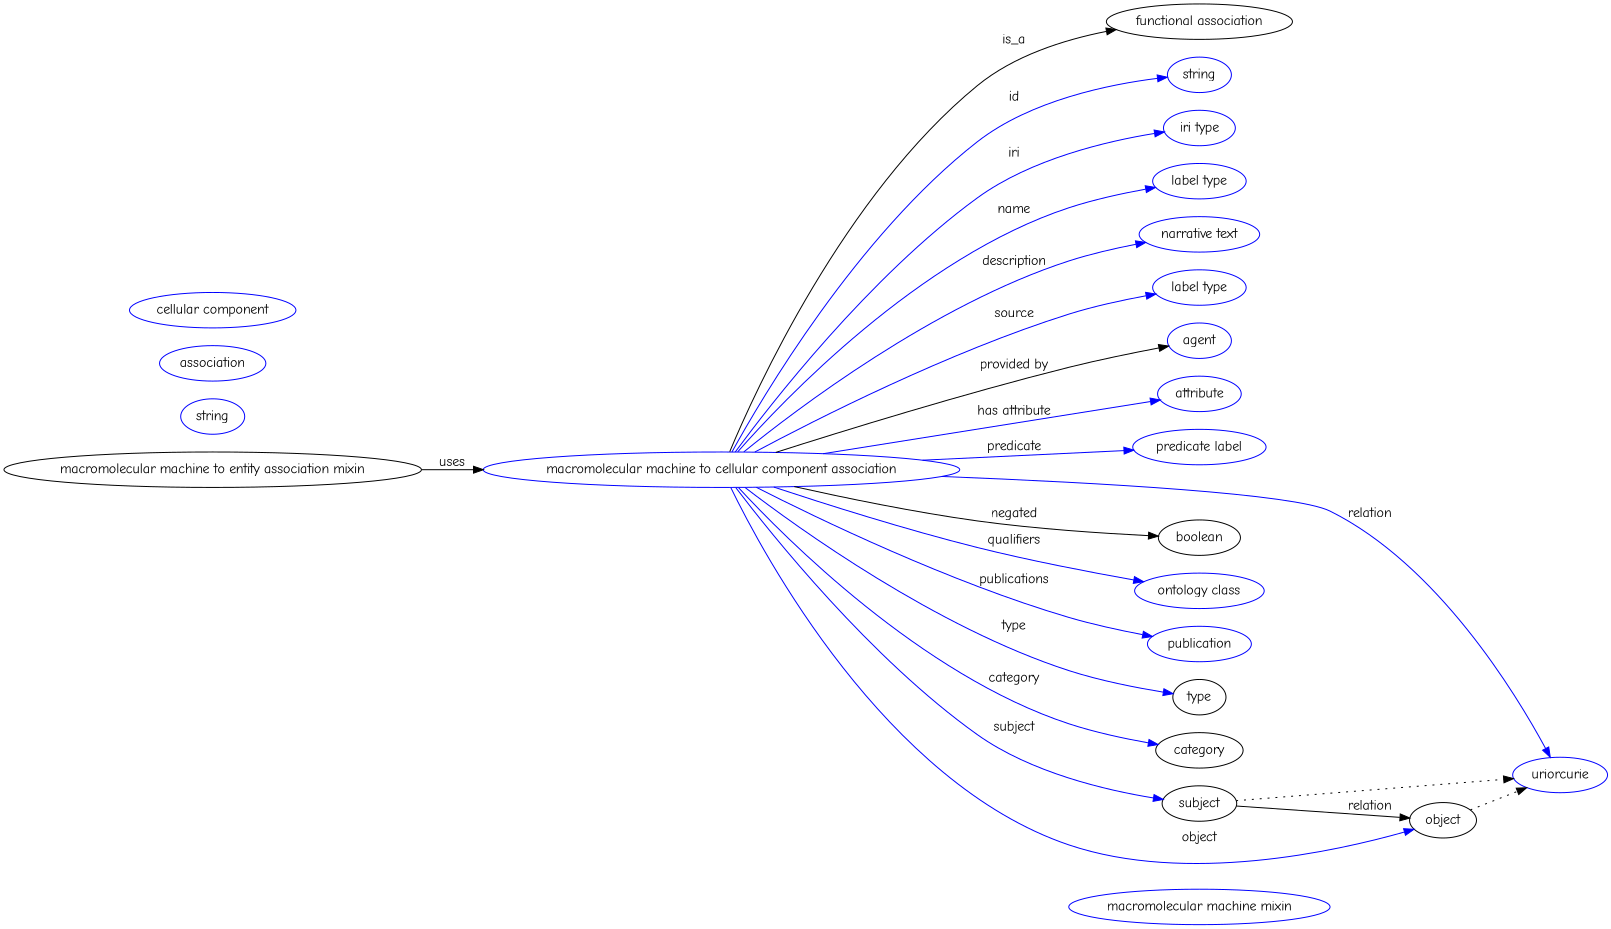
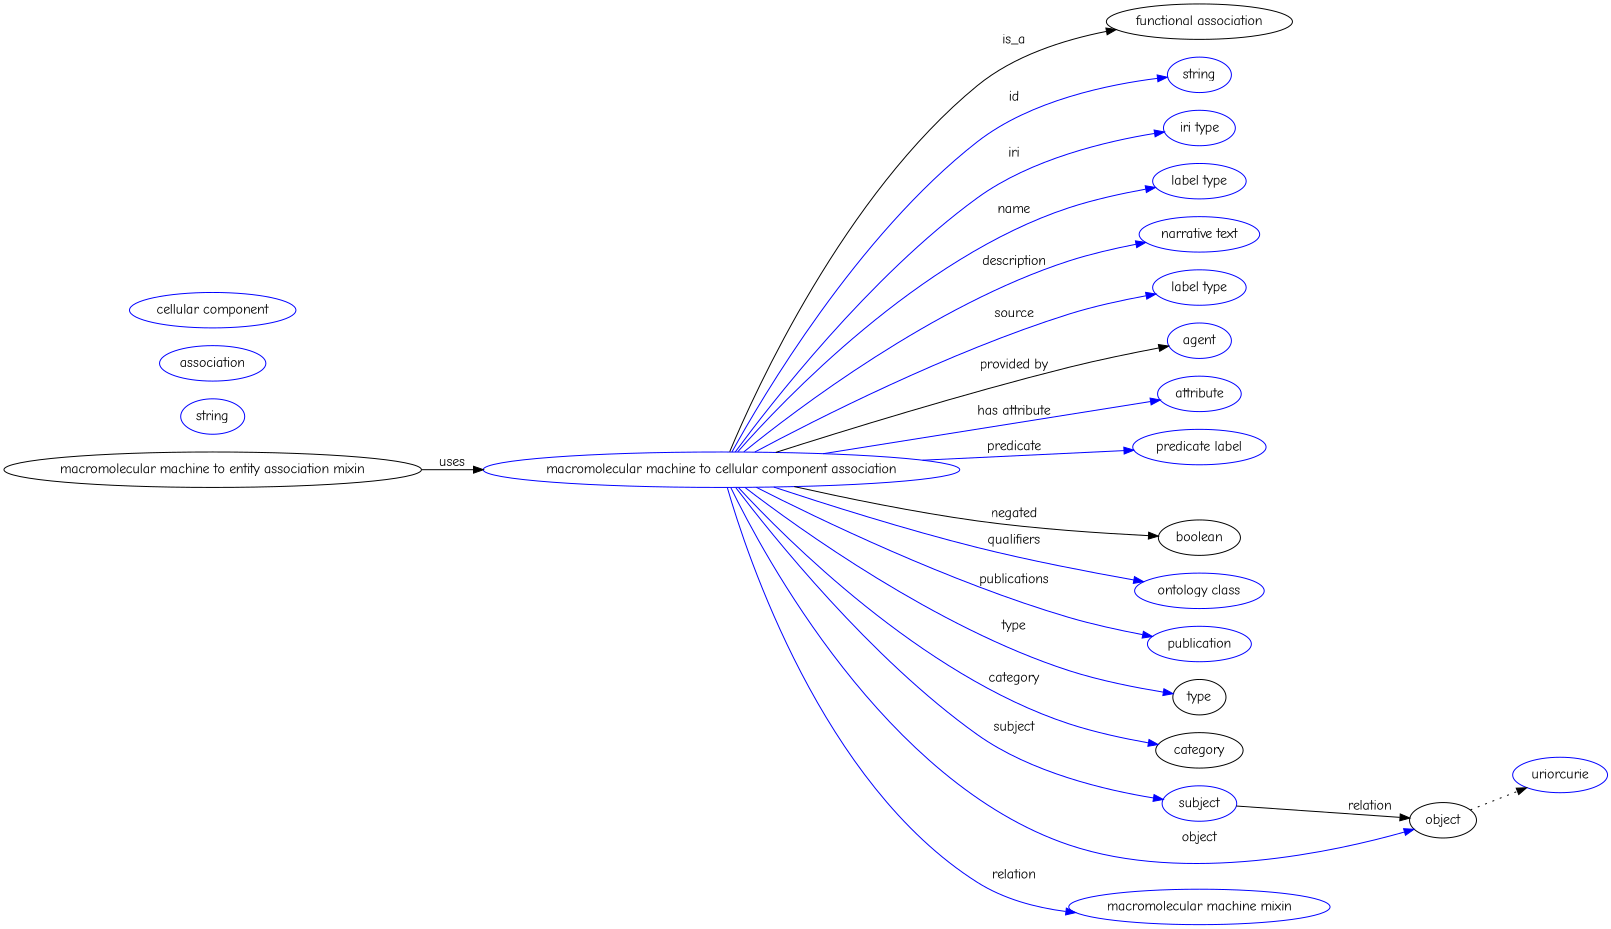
(1298, 503) -> (845, 746)
(1370, 790) -> none
(1199, 804) -> (1199, 804)
